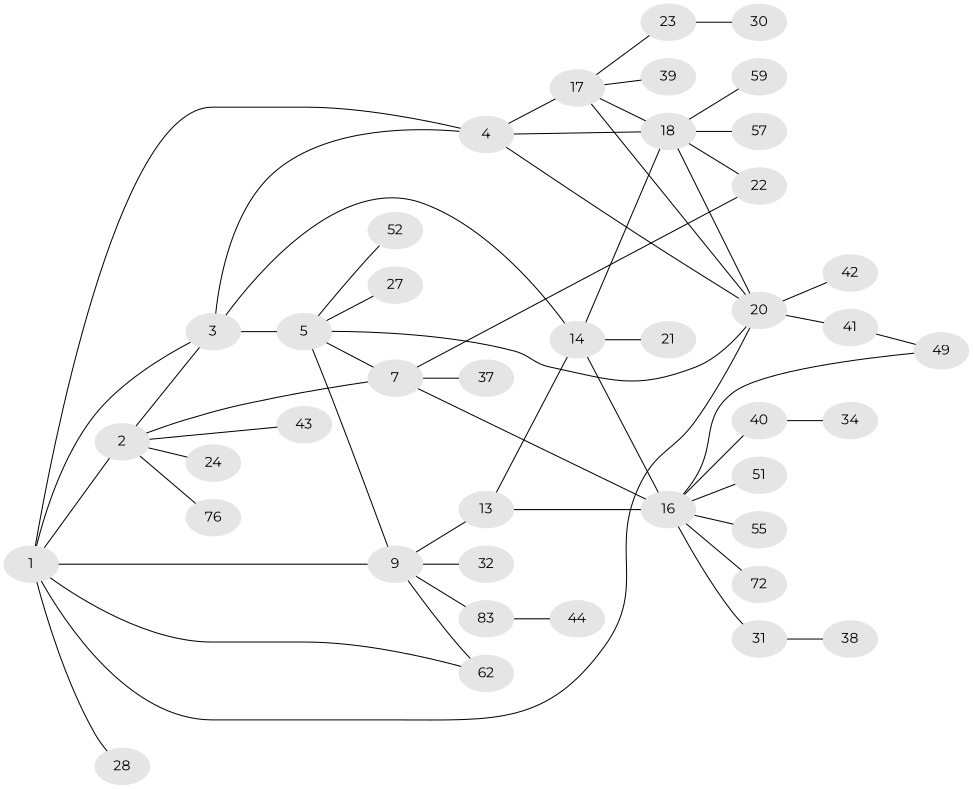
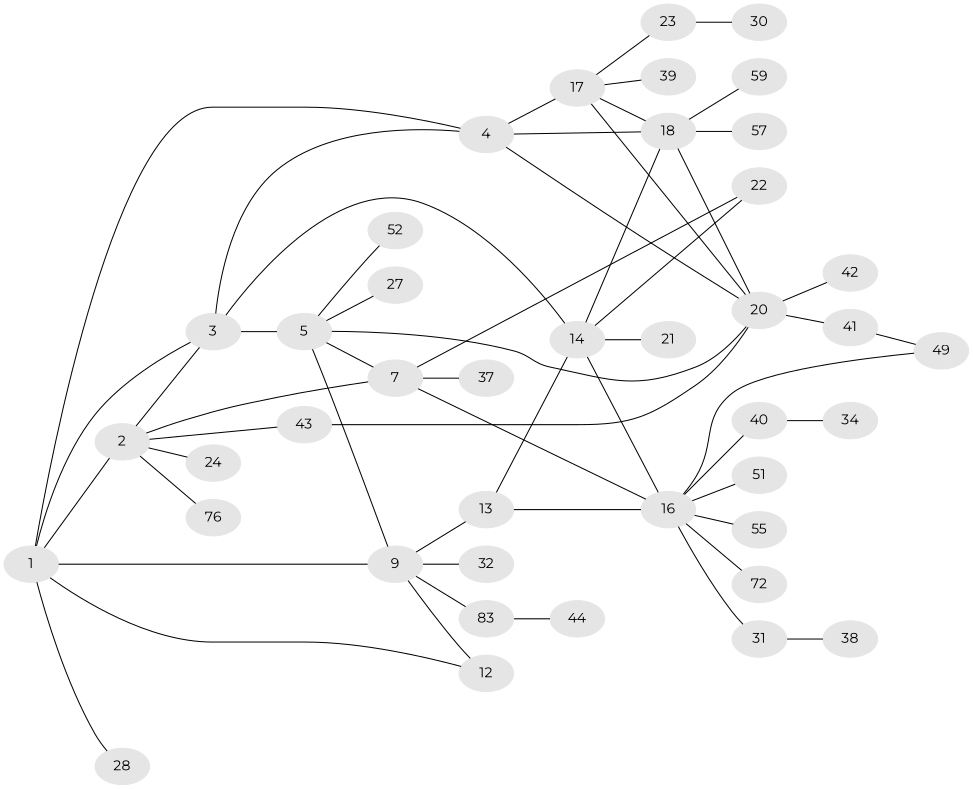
(714, 159) -> (668, 263)
(486, 673) -> (486, 673)
(487, 718) -> (558, 425)
